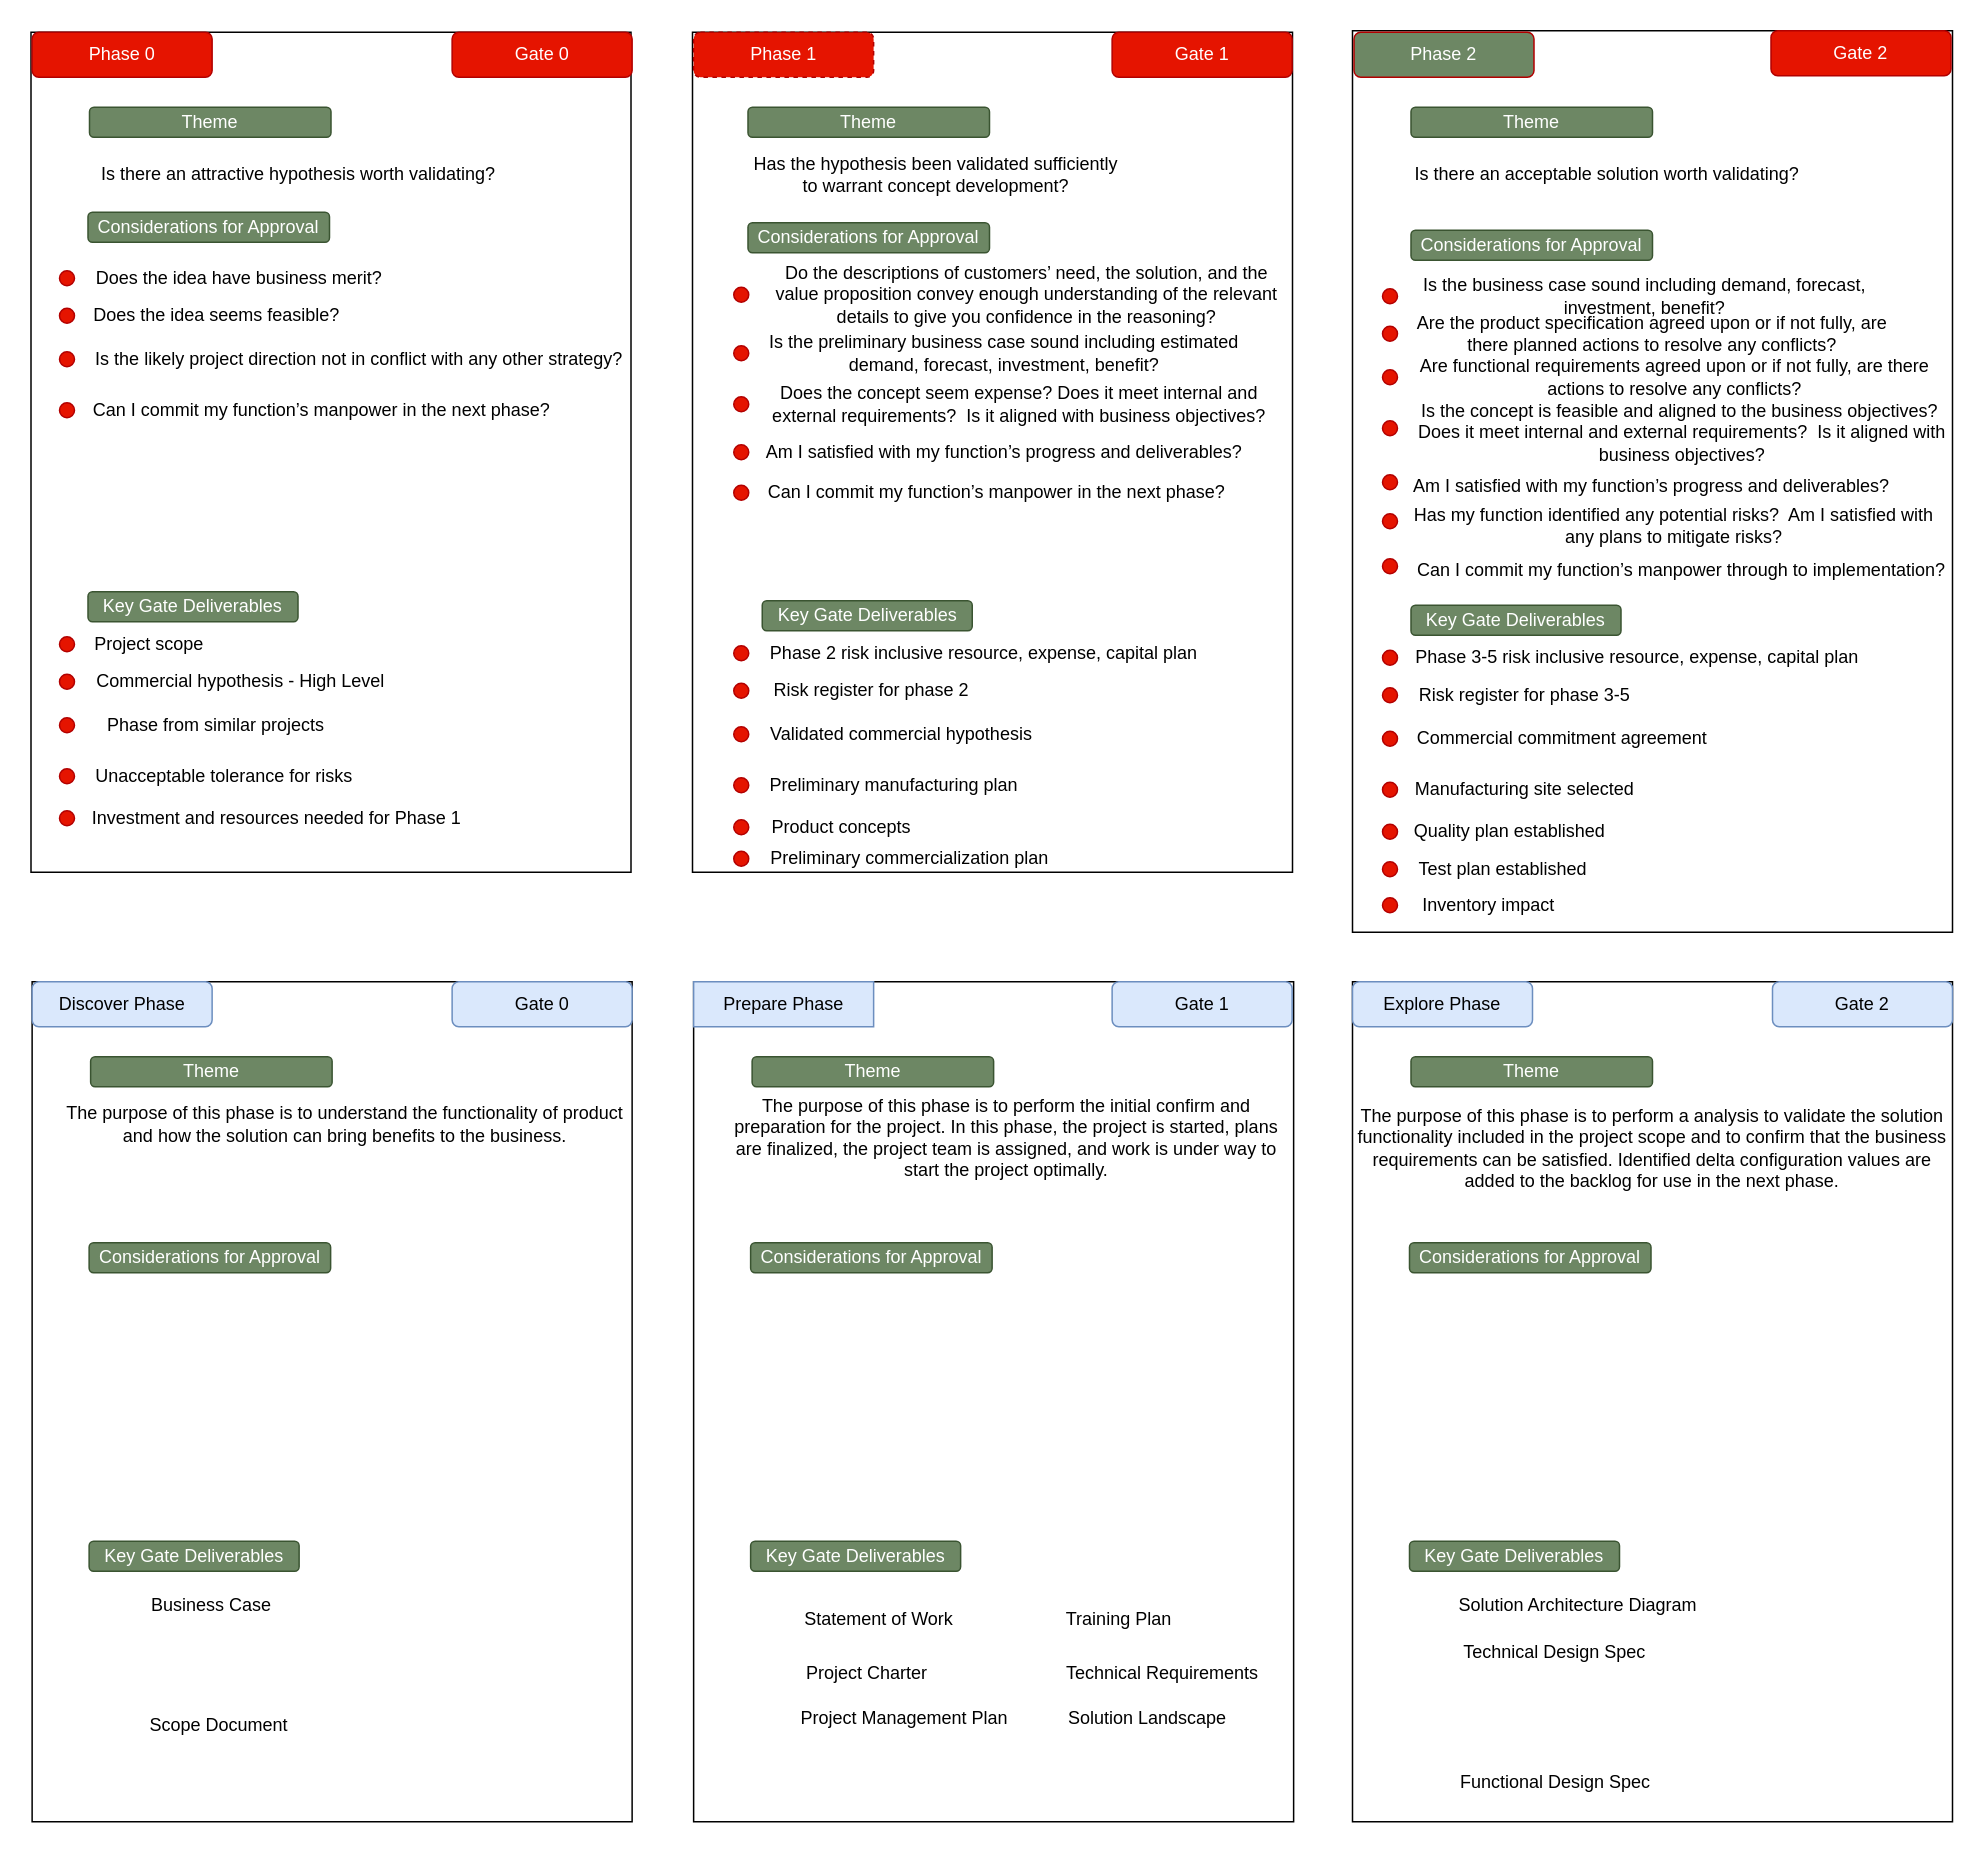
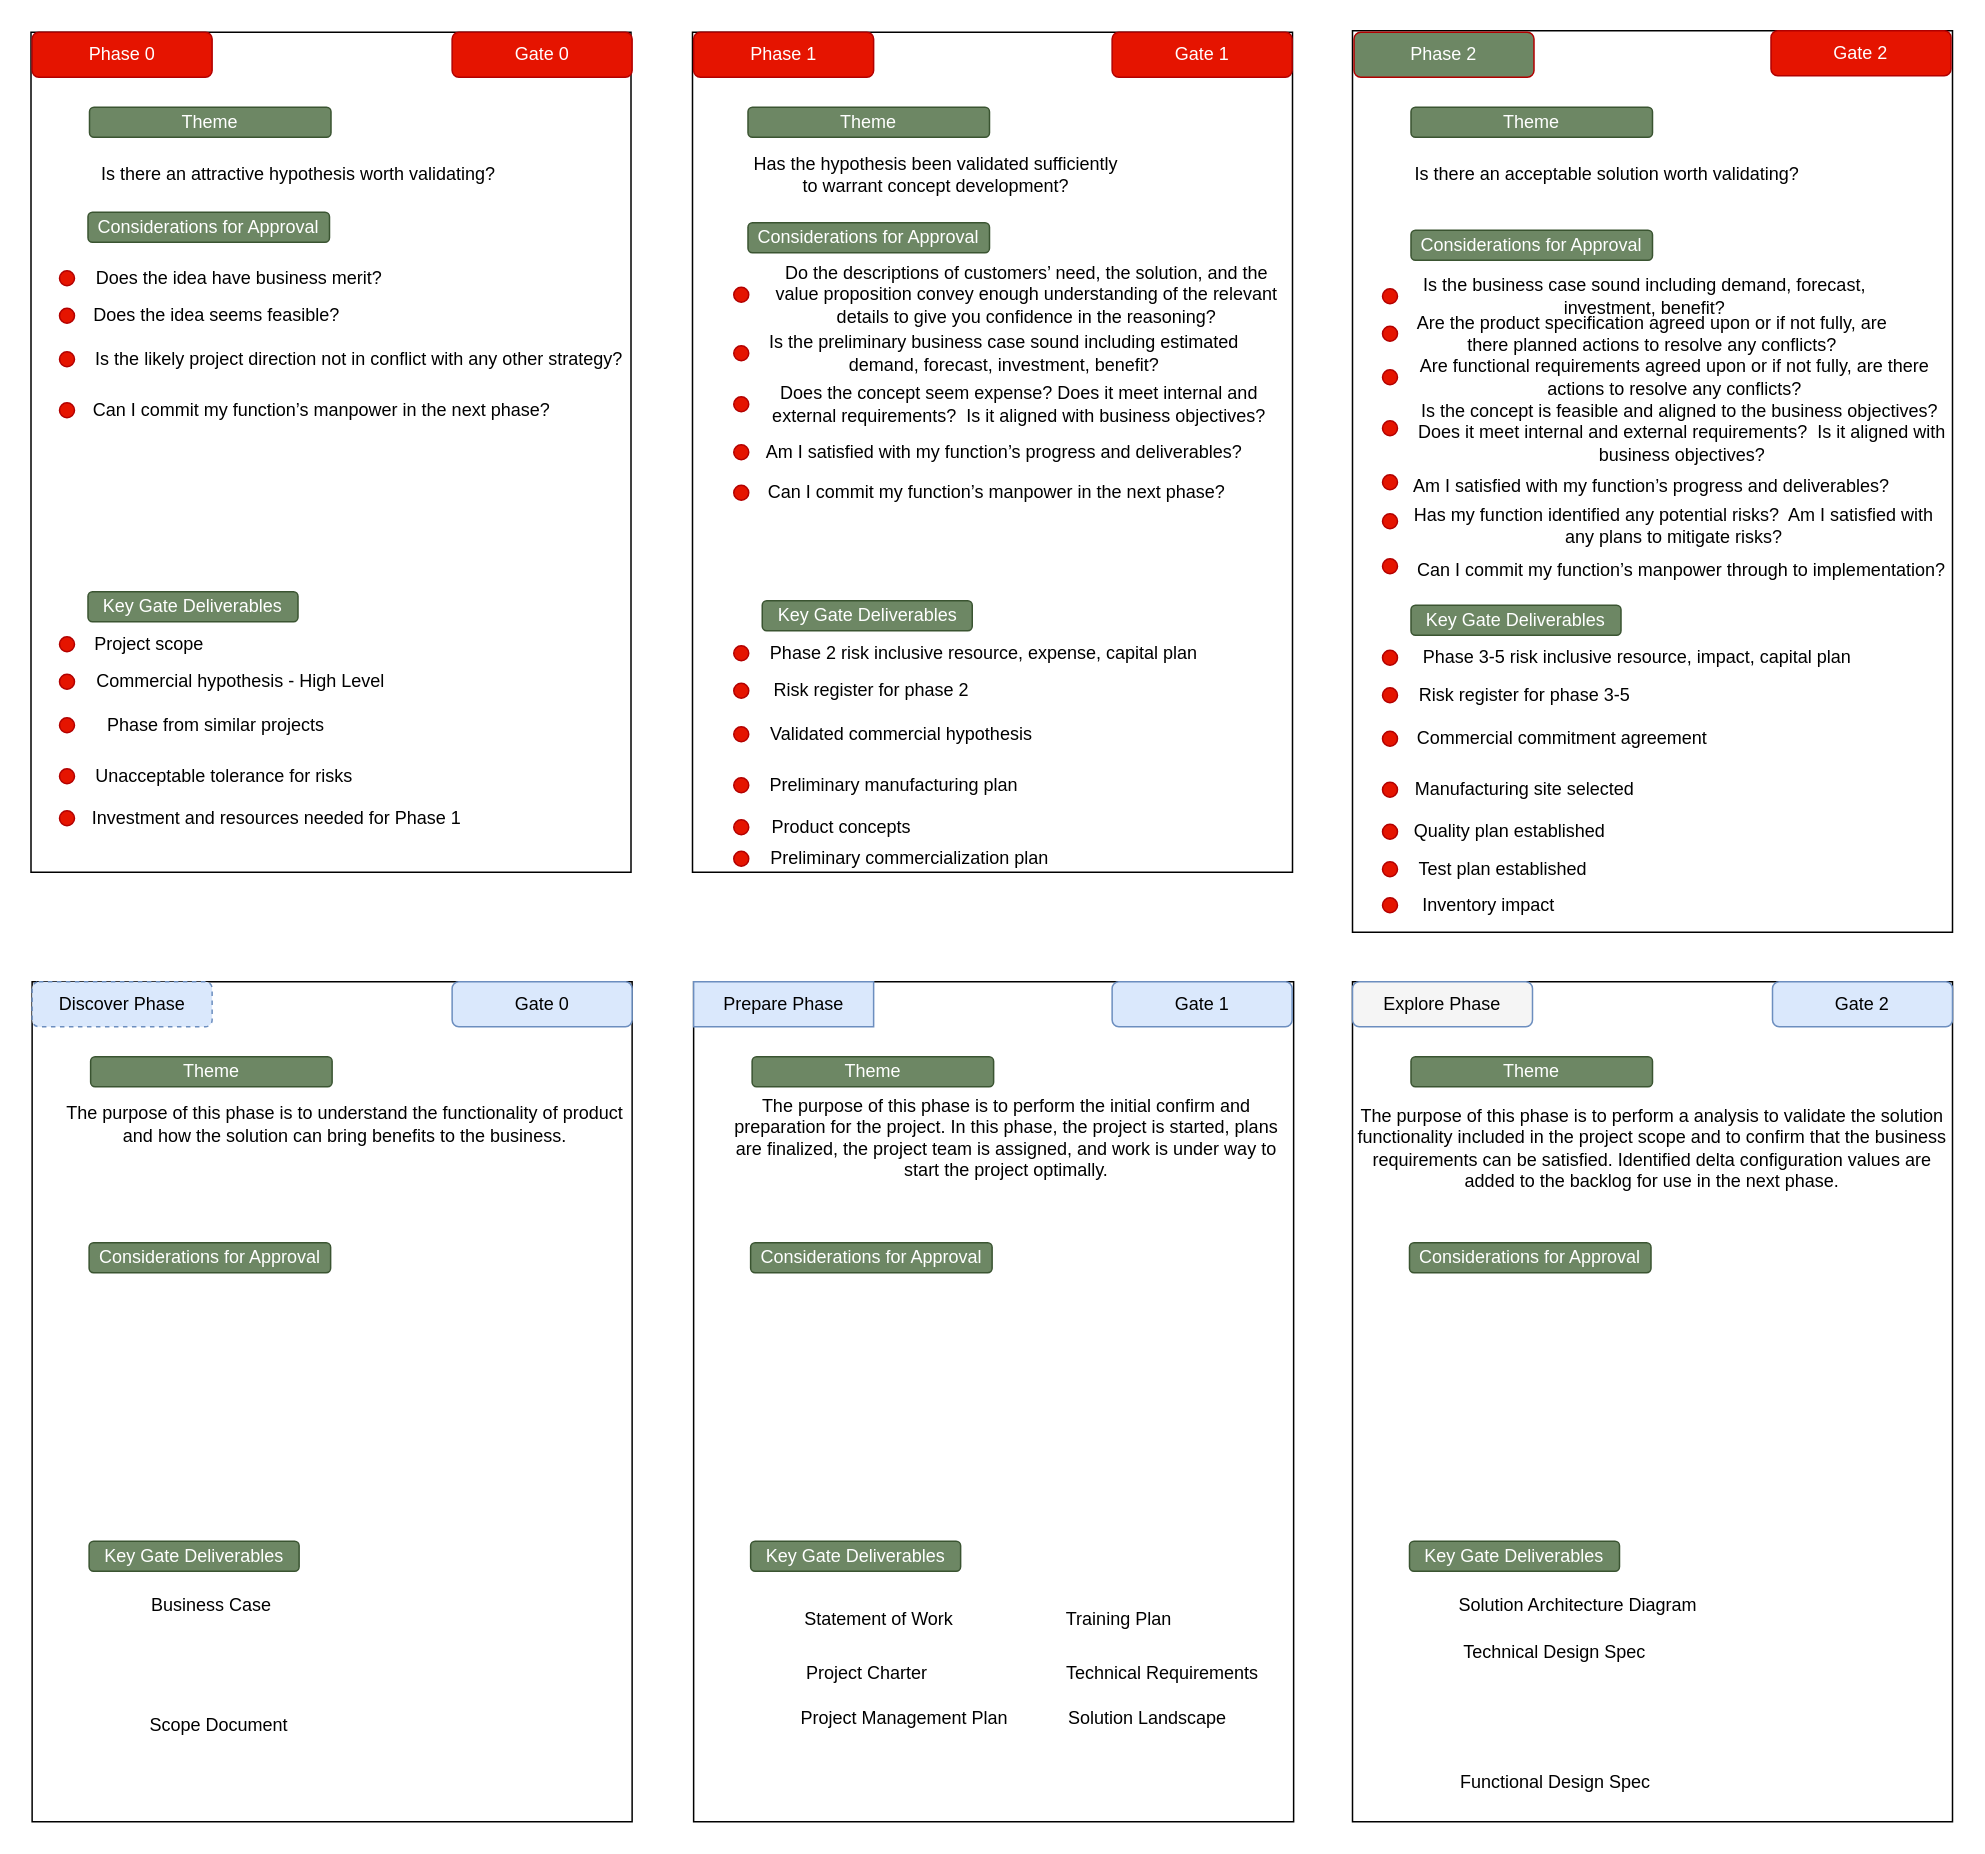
(783, 55) -> (783, 55)
(1637, 658) -> (1637, 658)
(122, 1004) -> (122, 1004)
(1442, 1004) -> (1442, 1004)
